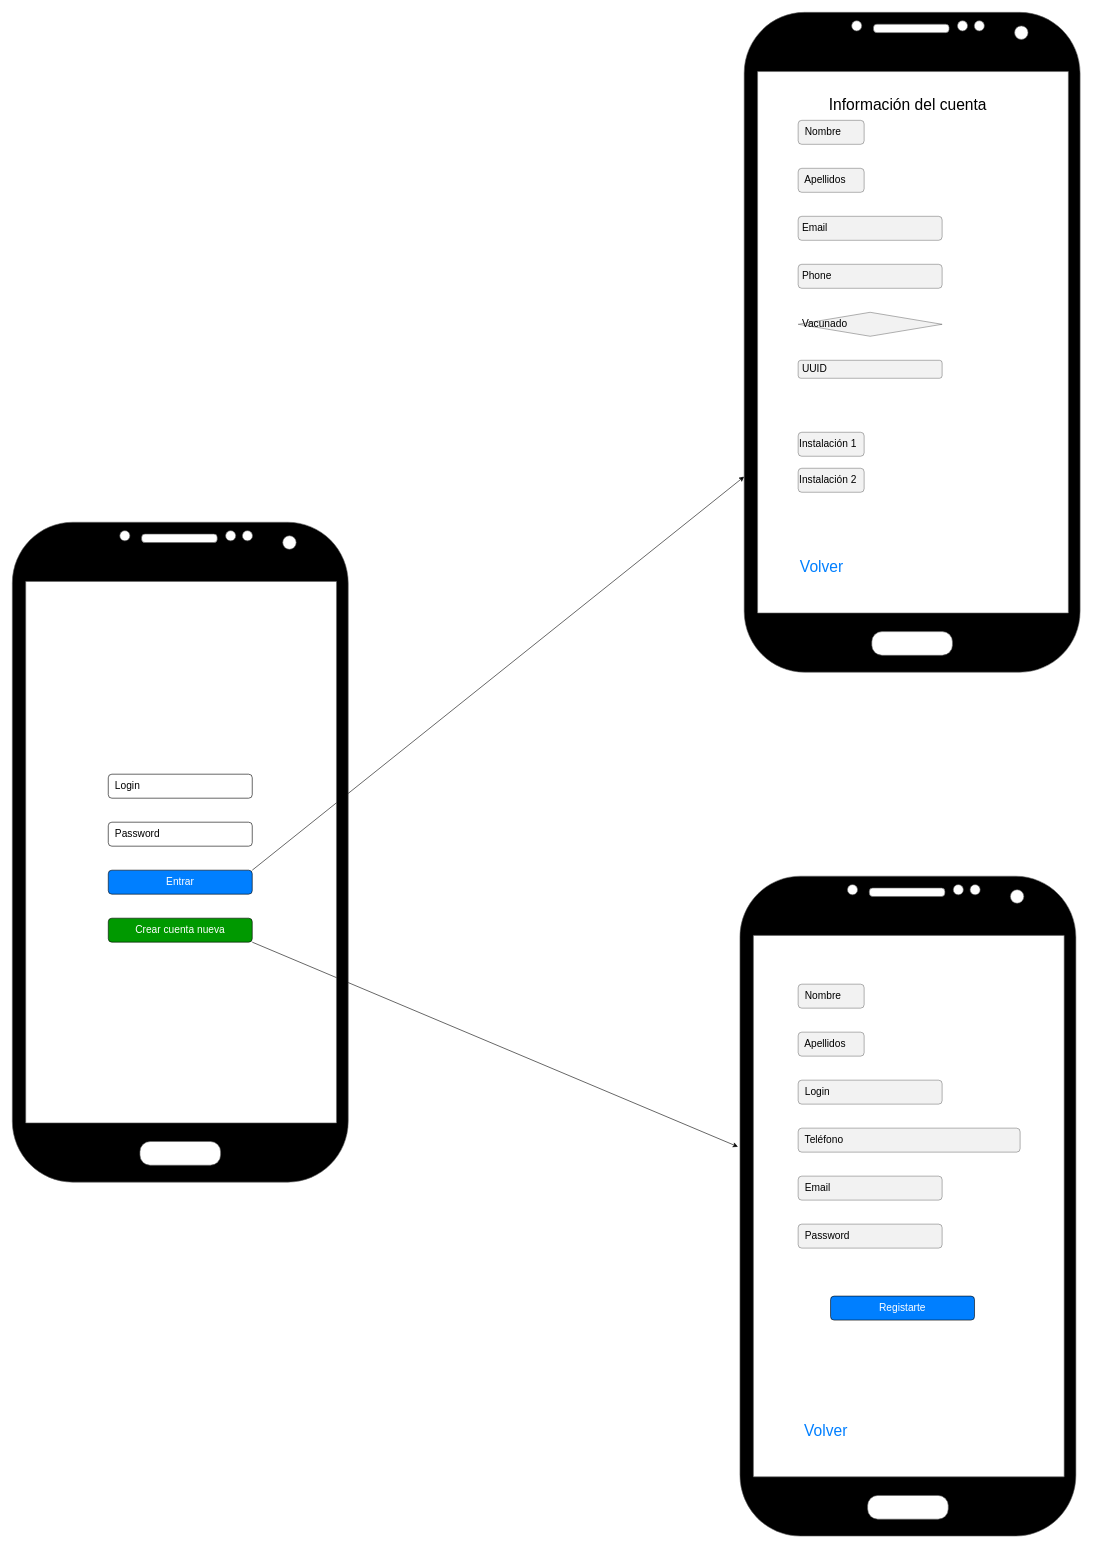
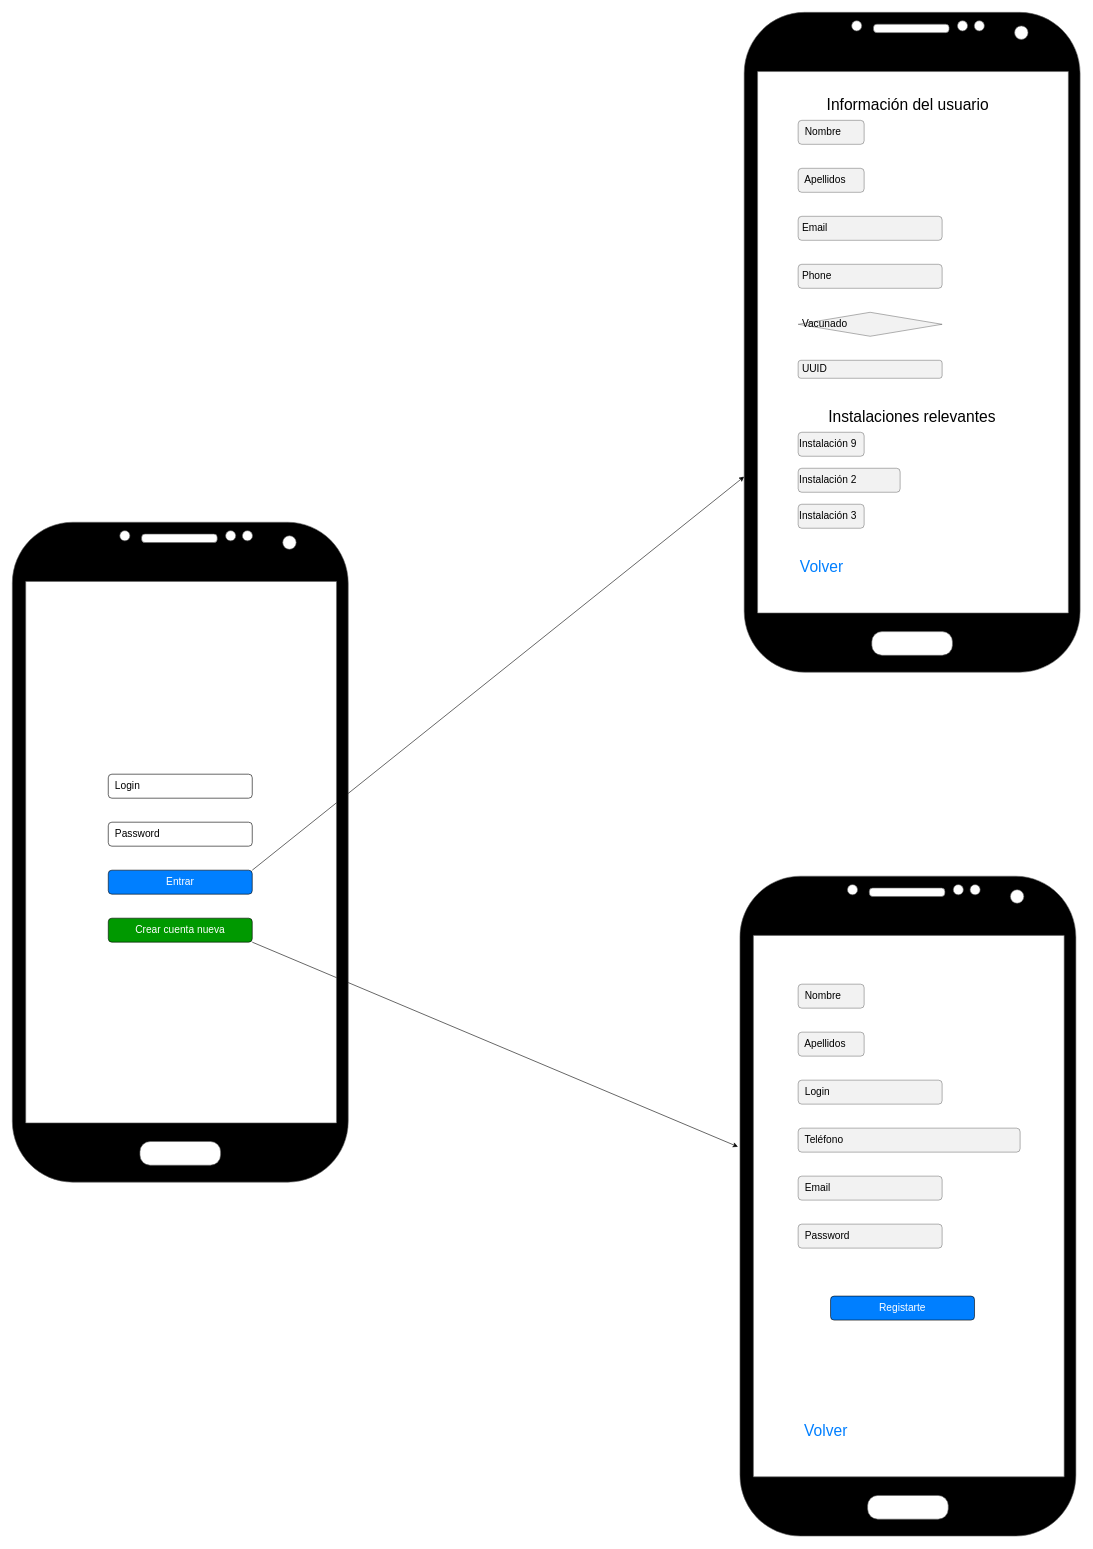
(908, 105) -> (908, 105)
none -> (912, 417)
(832, 444) -> (832, 444)
(831, 480) -> (849, 480)
none -> (831, 516)
